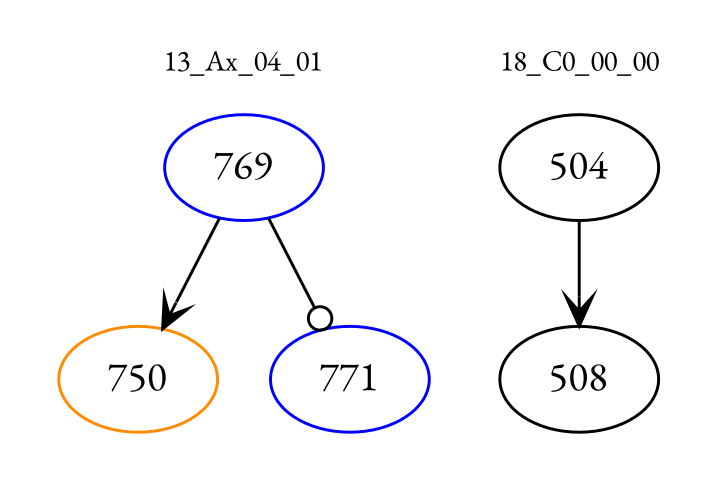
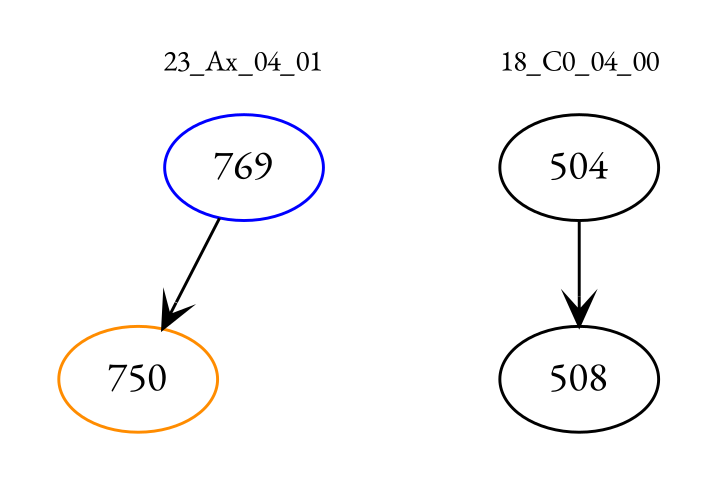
(244, 63) -> (244, 63)
(581, 63) -> (581, 63)
(350, 379) -> none
